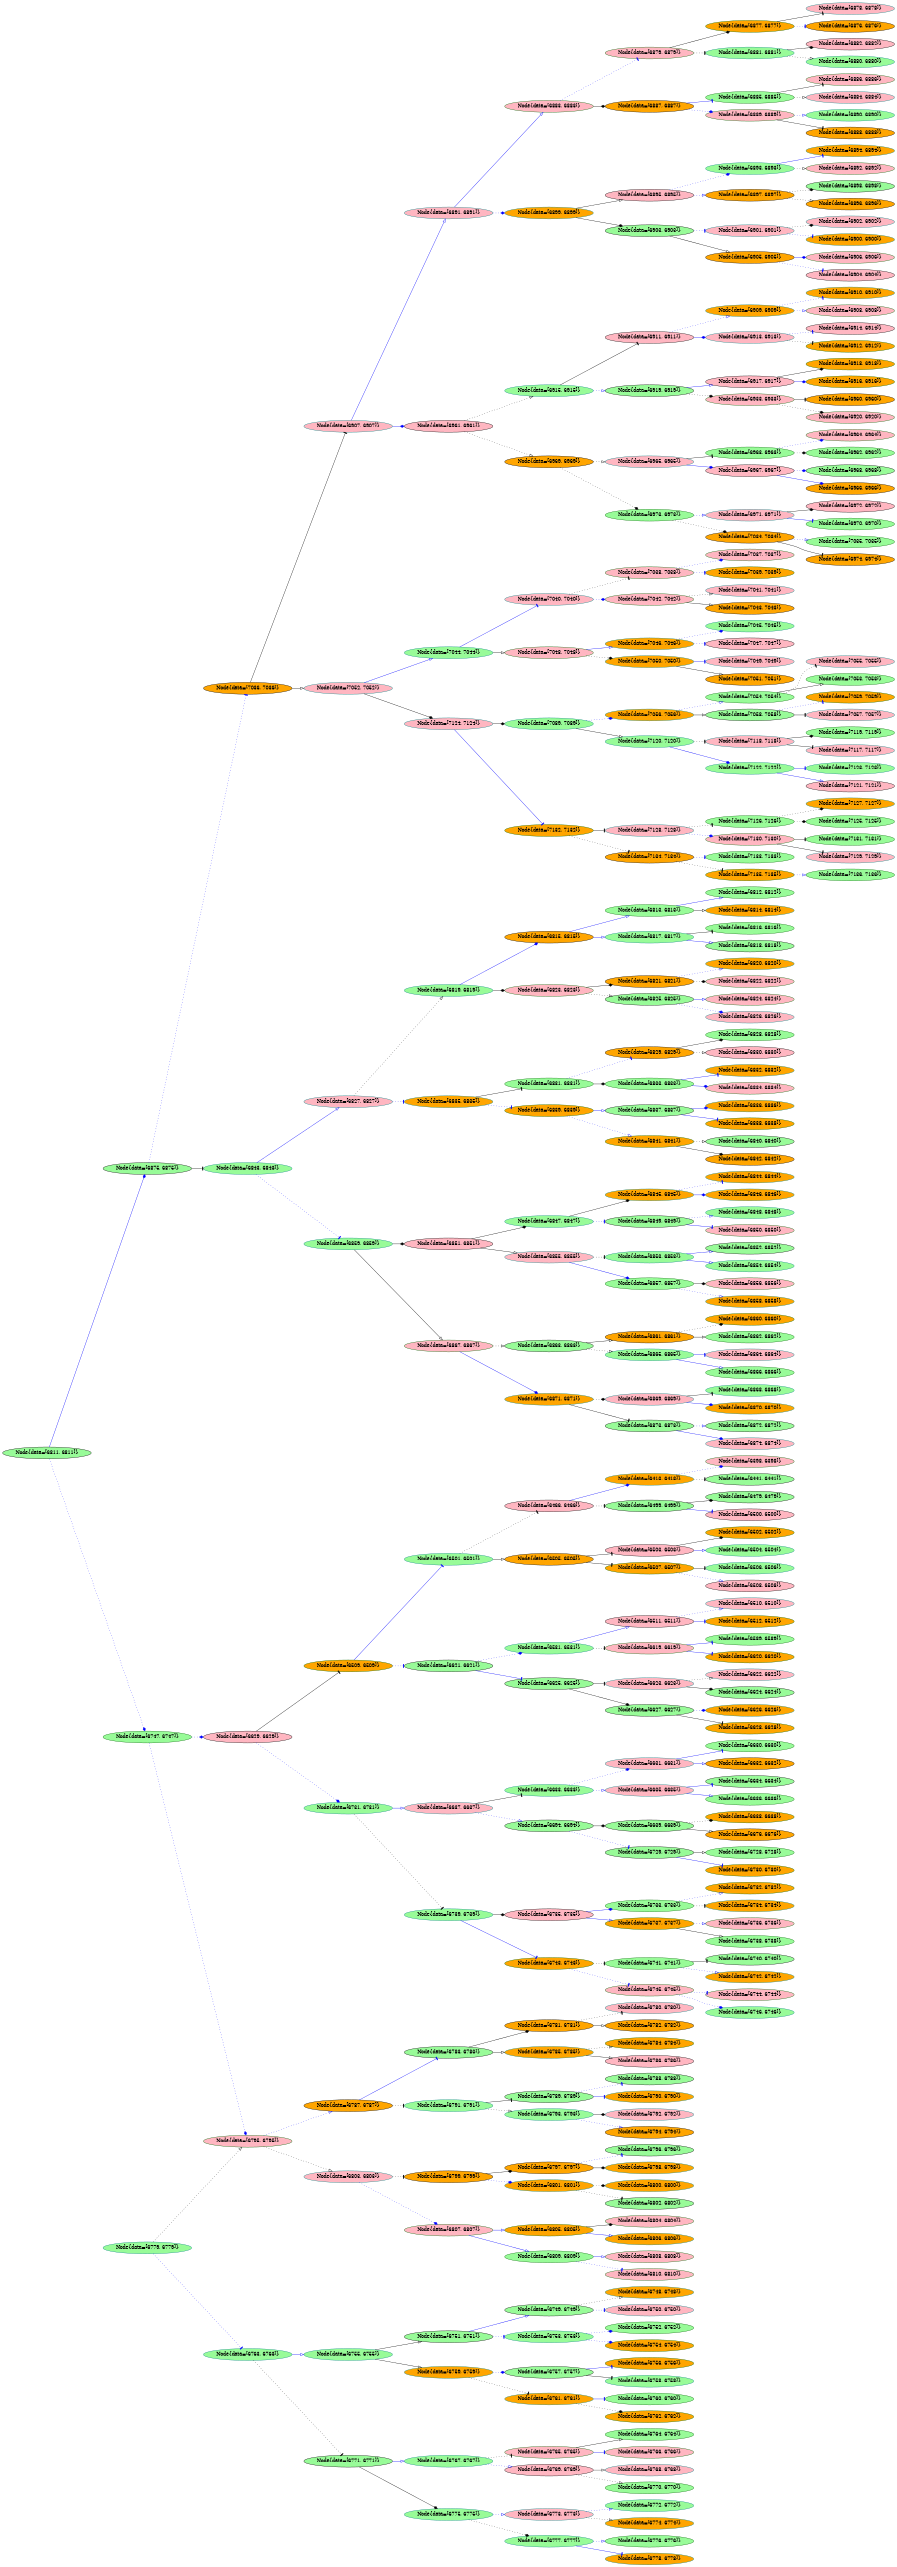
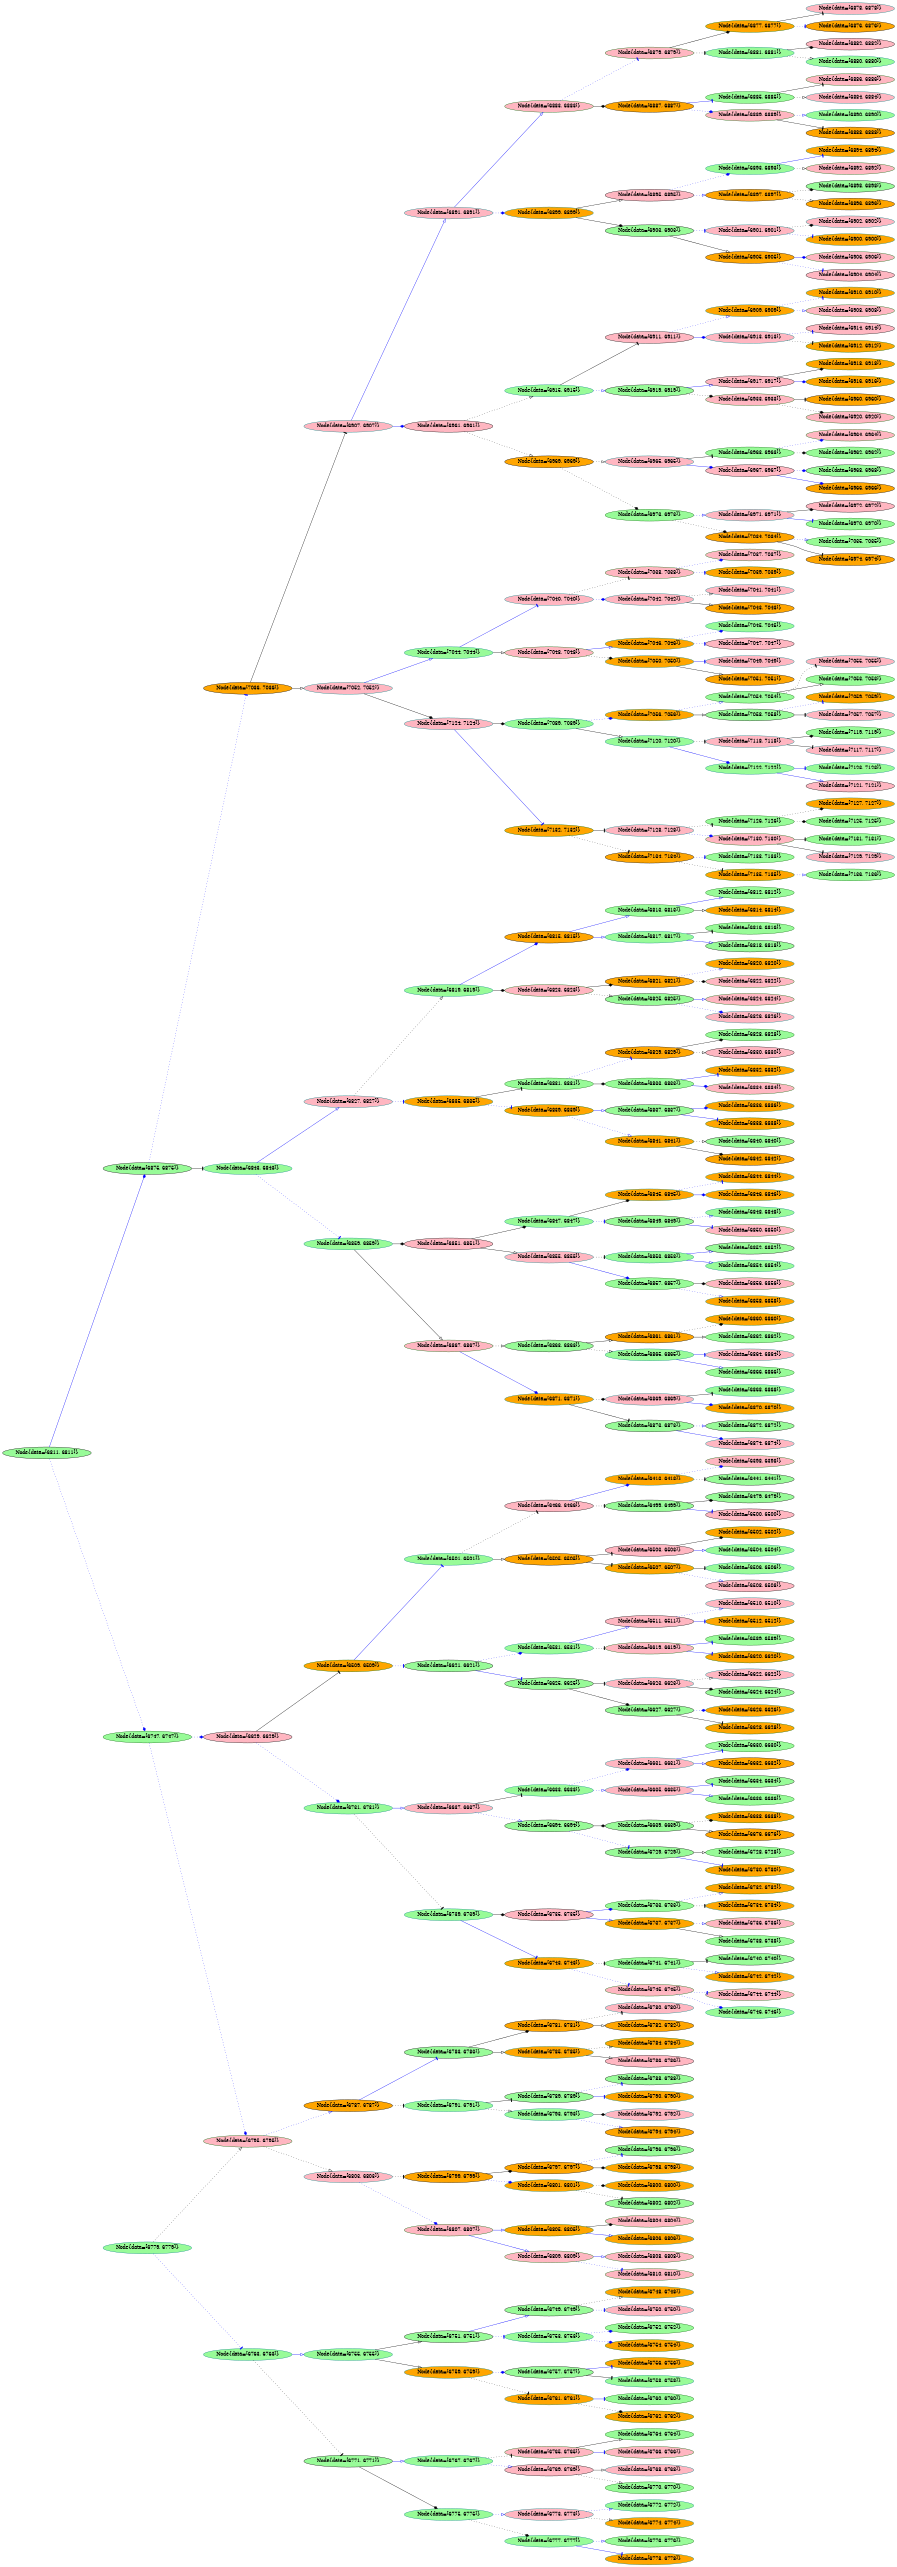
(649, 599) -> (649, 599)
(549, 2257) -> (549, 2257)
